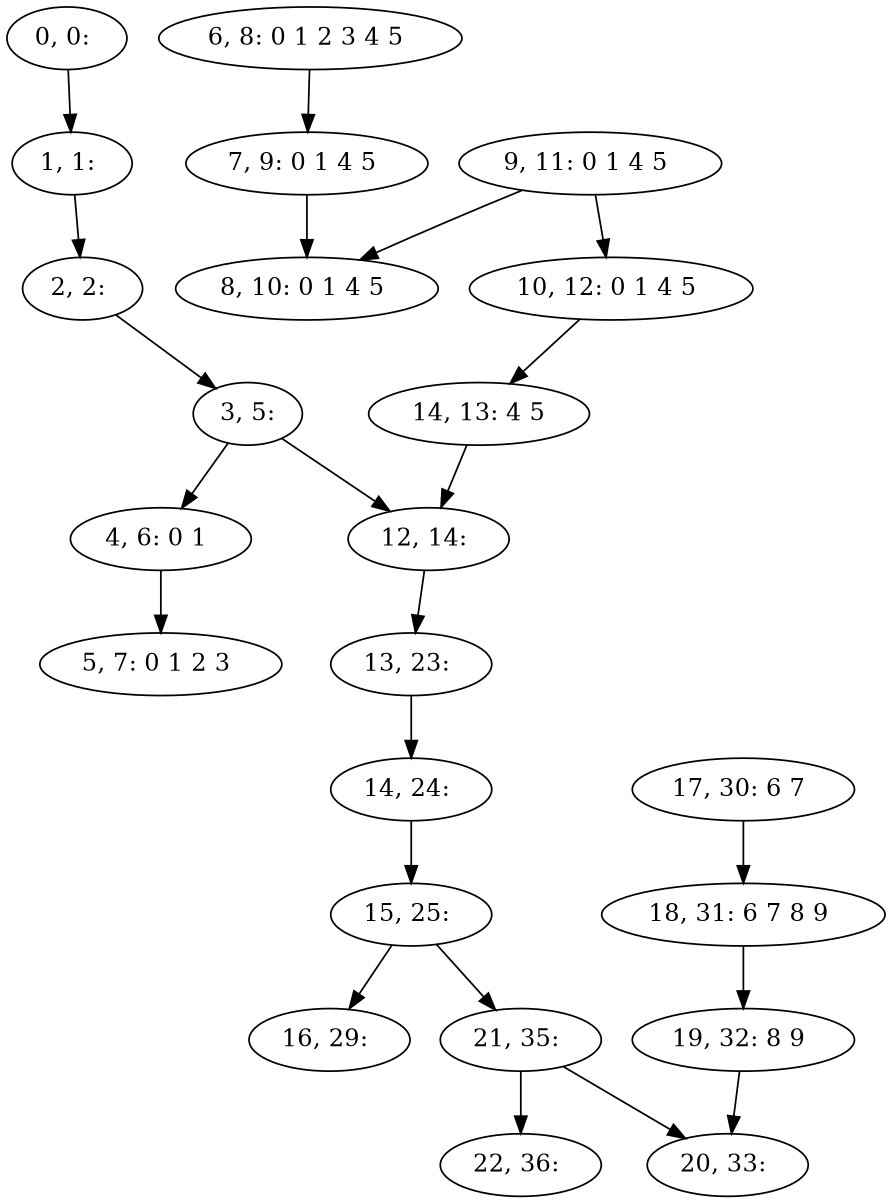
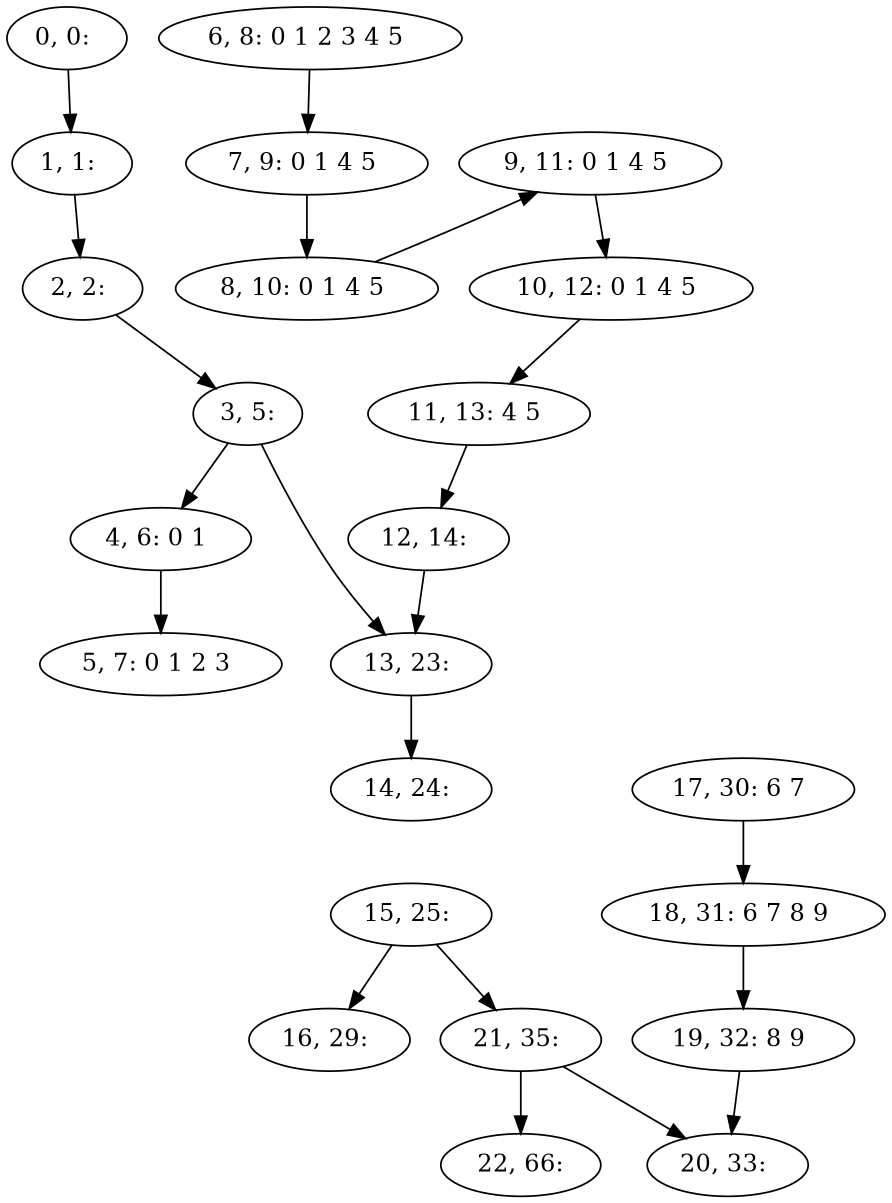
(449, 221) -> (448, 231)
(479, 414) -> (479, 414)
(328, 470) -> (311, 537)
(411, 844) -> none
(521, 1165) -> (521, 1165)
